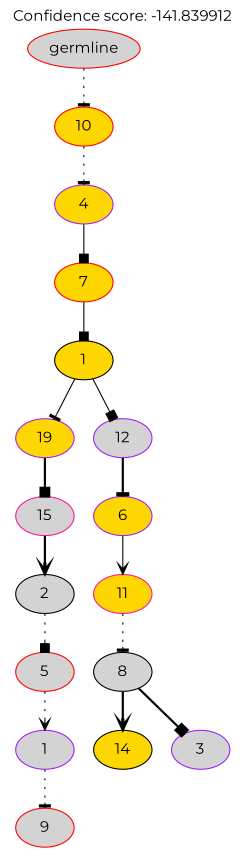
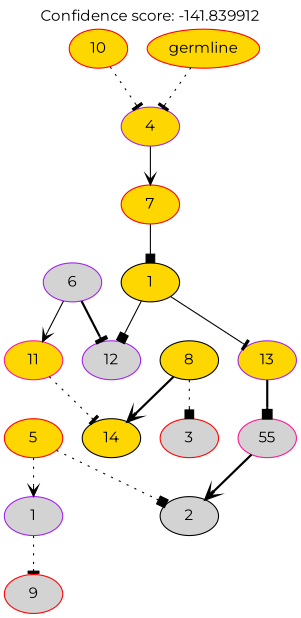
(84, 49) -> (203, 49)
(84, 85) -> (178, 86)
(84, 238) -> (150, 160)
(45, 438) -> (267, 360)
(123, 475) -> (91, 319)
(45, 516) -> (267, 438)
(123, 516) -> (72, 282)
(45, 628) -> (106, 475)
(123, 630) -> (70, 397)
(45, 672) -> (34, 438)
(123, 672) -> (189, 360)
(158, 707) -> (189, 394)
(201, 750) -> (189, 438)
